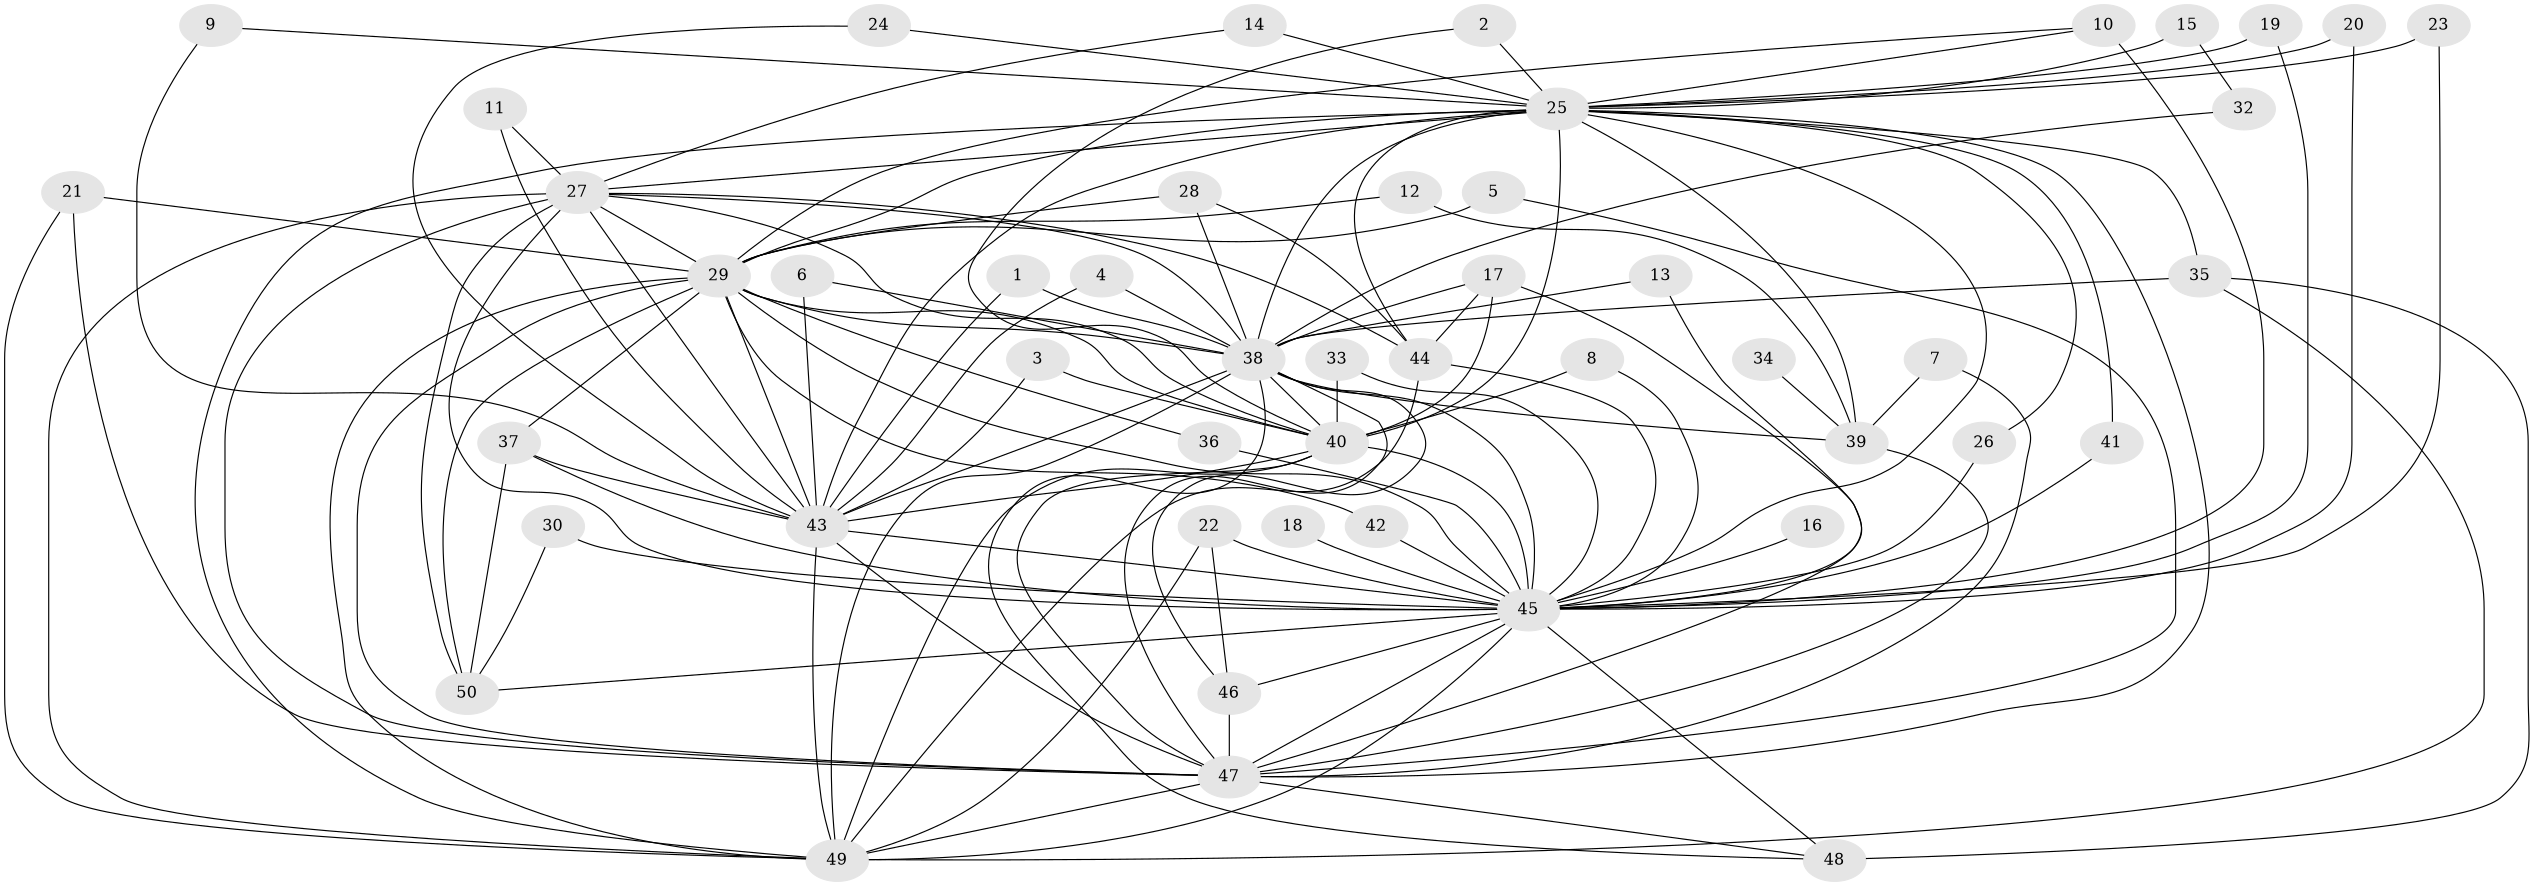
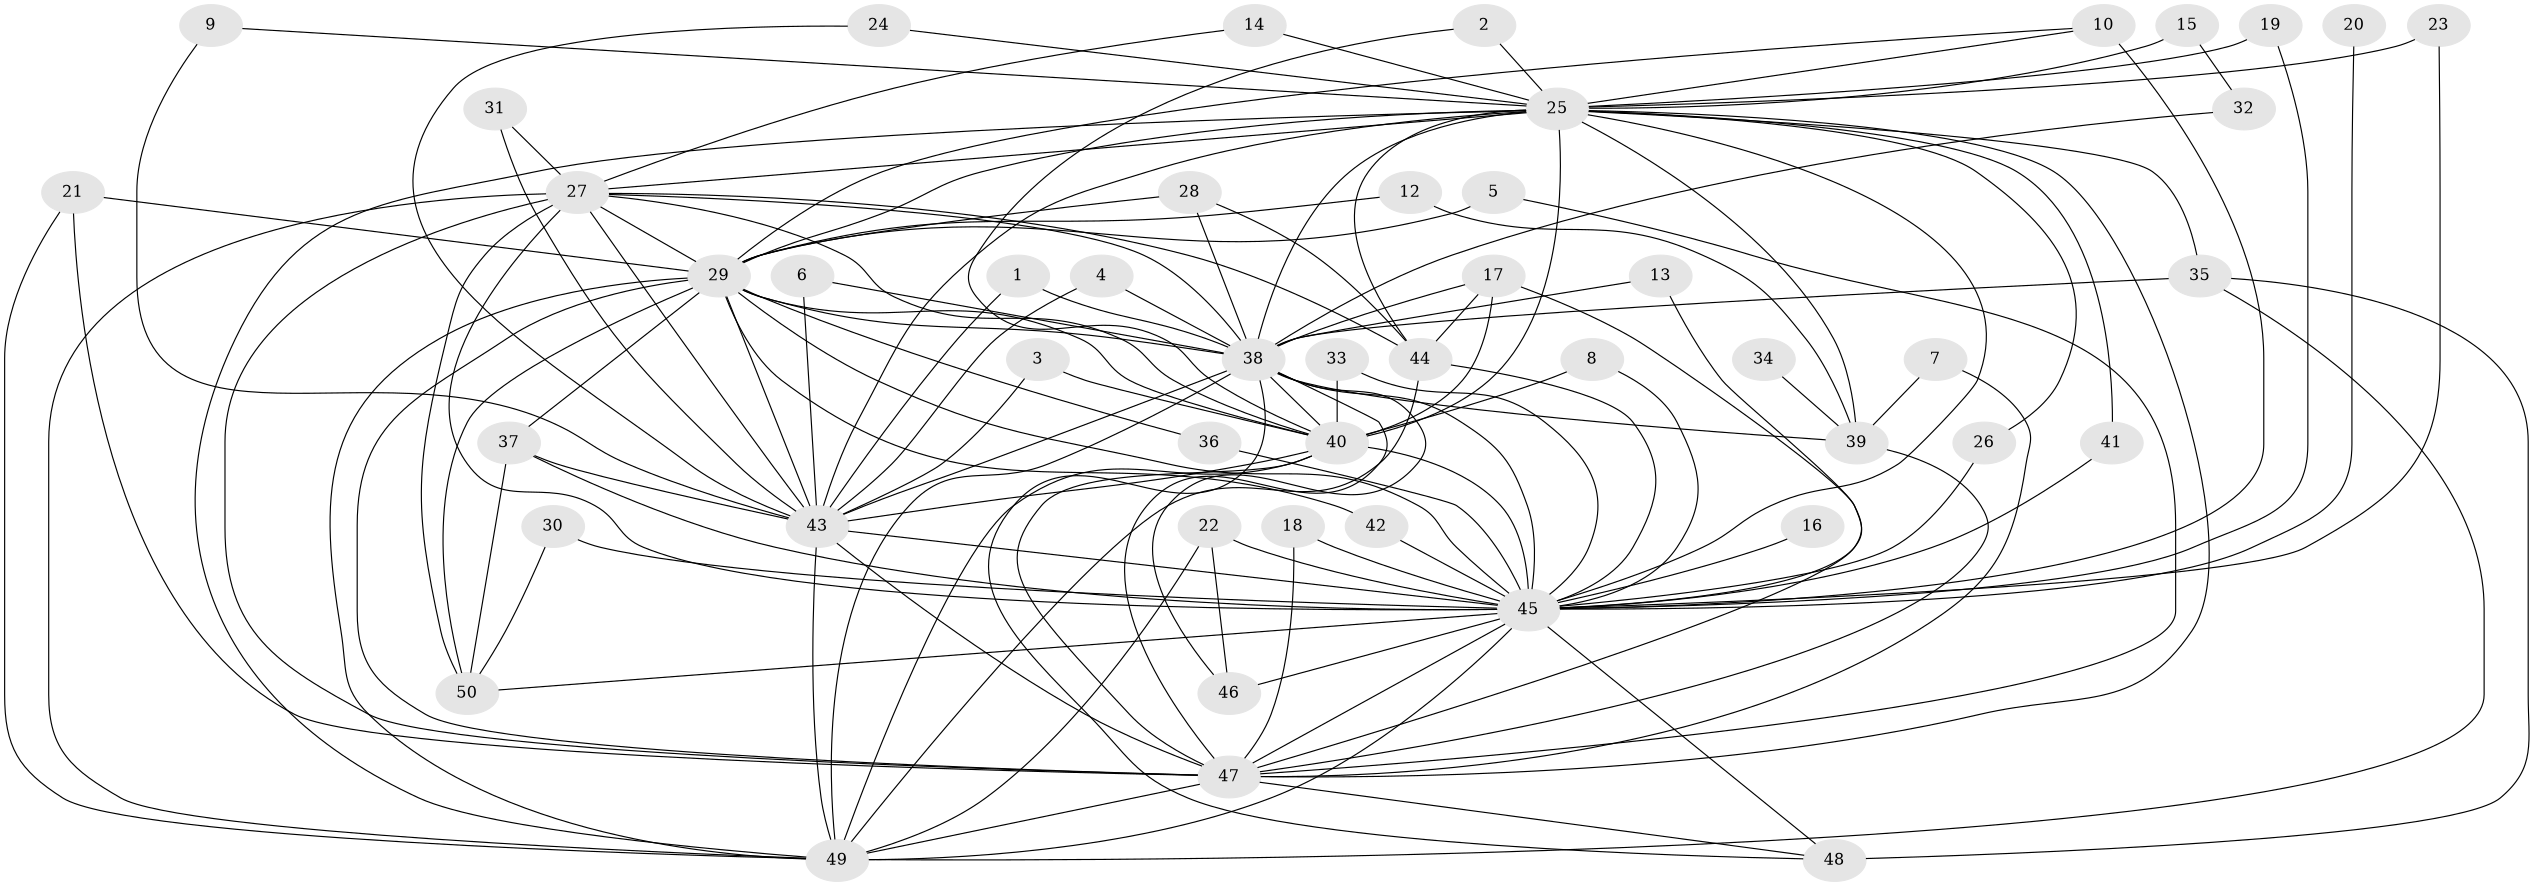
(1961, 88) -> none
(495, 109) -> (495, 109)
(1229, 735) -> (1286, 657)
